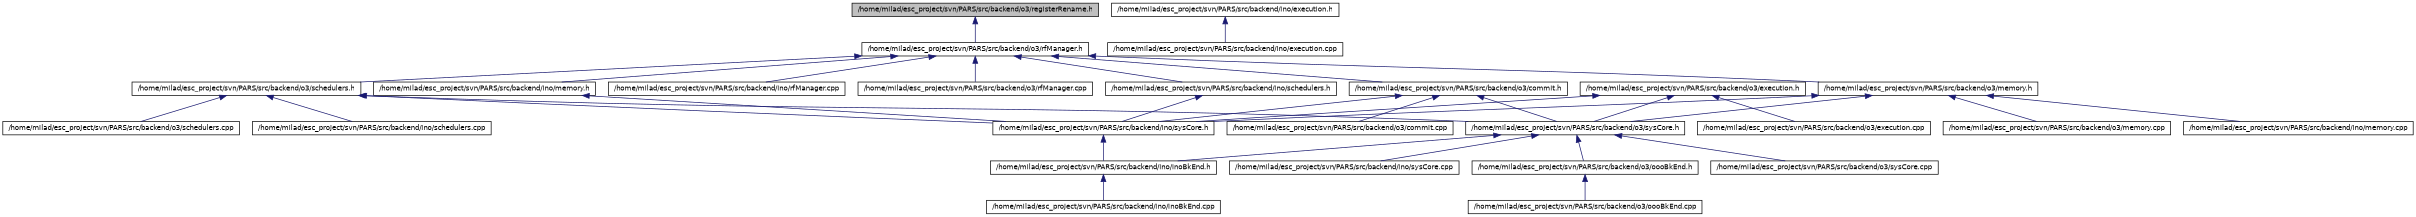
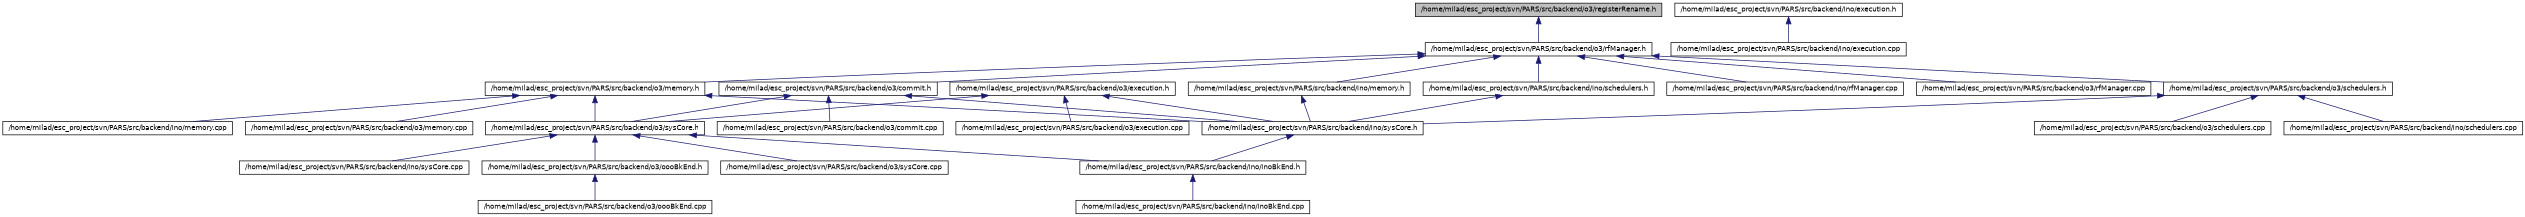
(917, 108) -> none
